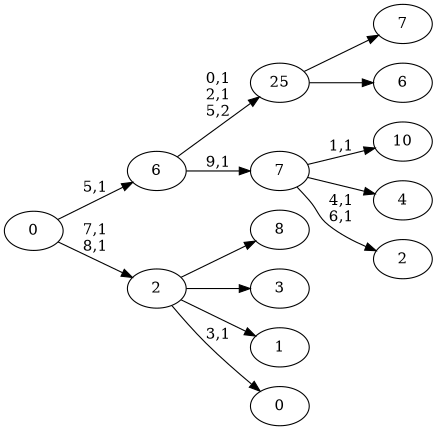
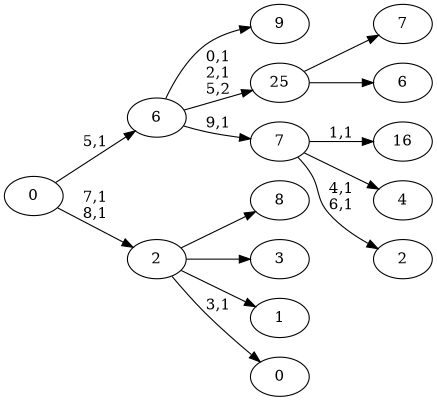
none -> (280, 24)
(403, 142) -> (403, 142)
